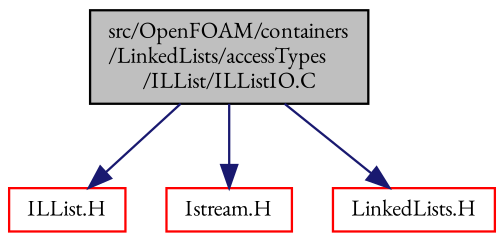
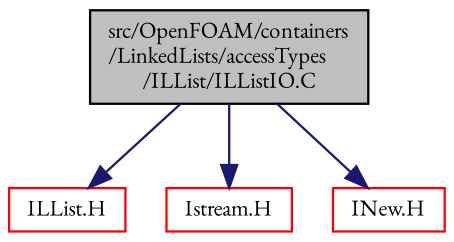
(414, 210) -> (389, 210)
